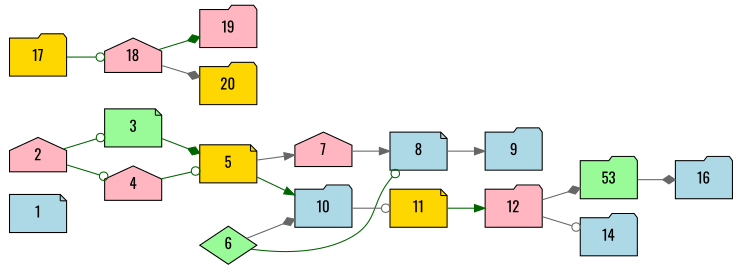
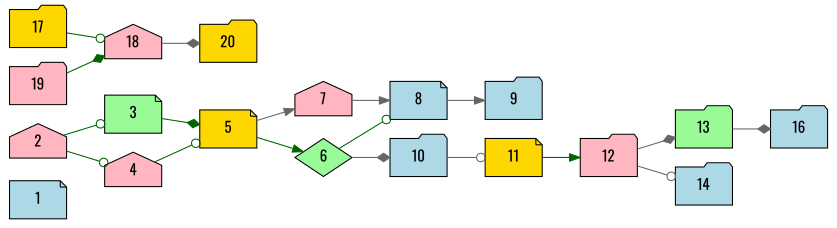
(173, 45) -> (80, 67)
(609, 180) -> (704, 129)
(271, 184) -> (275, 143)
